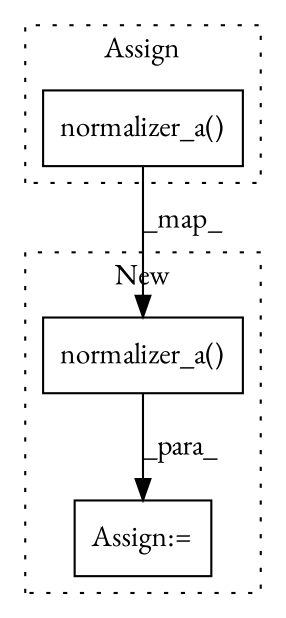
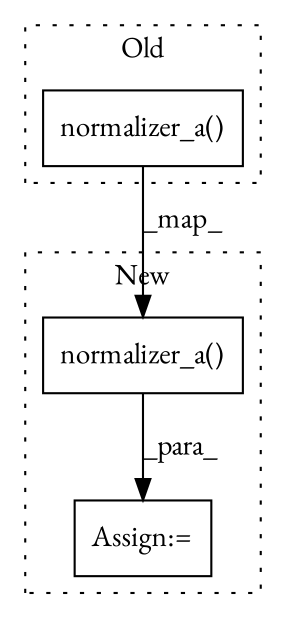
(143, 49) -> (143, 49)
